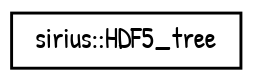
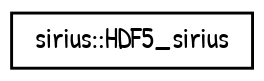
(126, 41) -> (132, 41)
